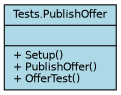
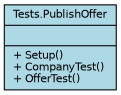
(55, 67) -> (59, 67)
